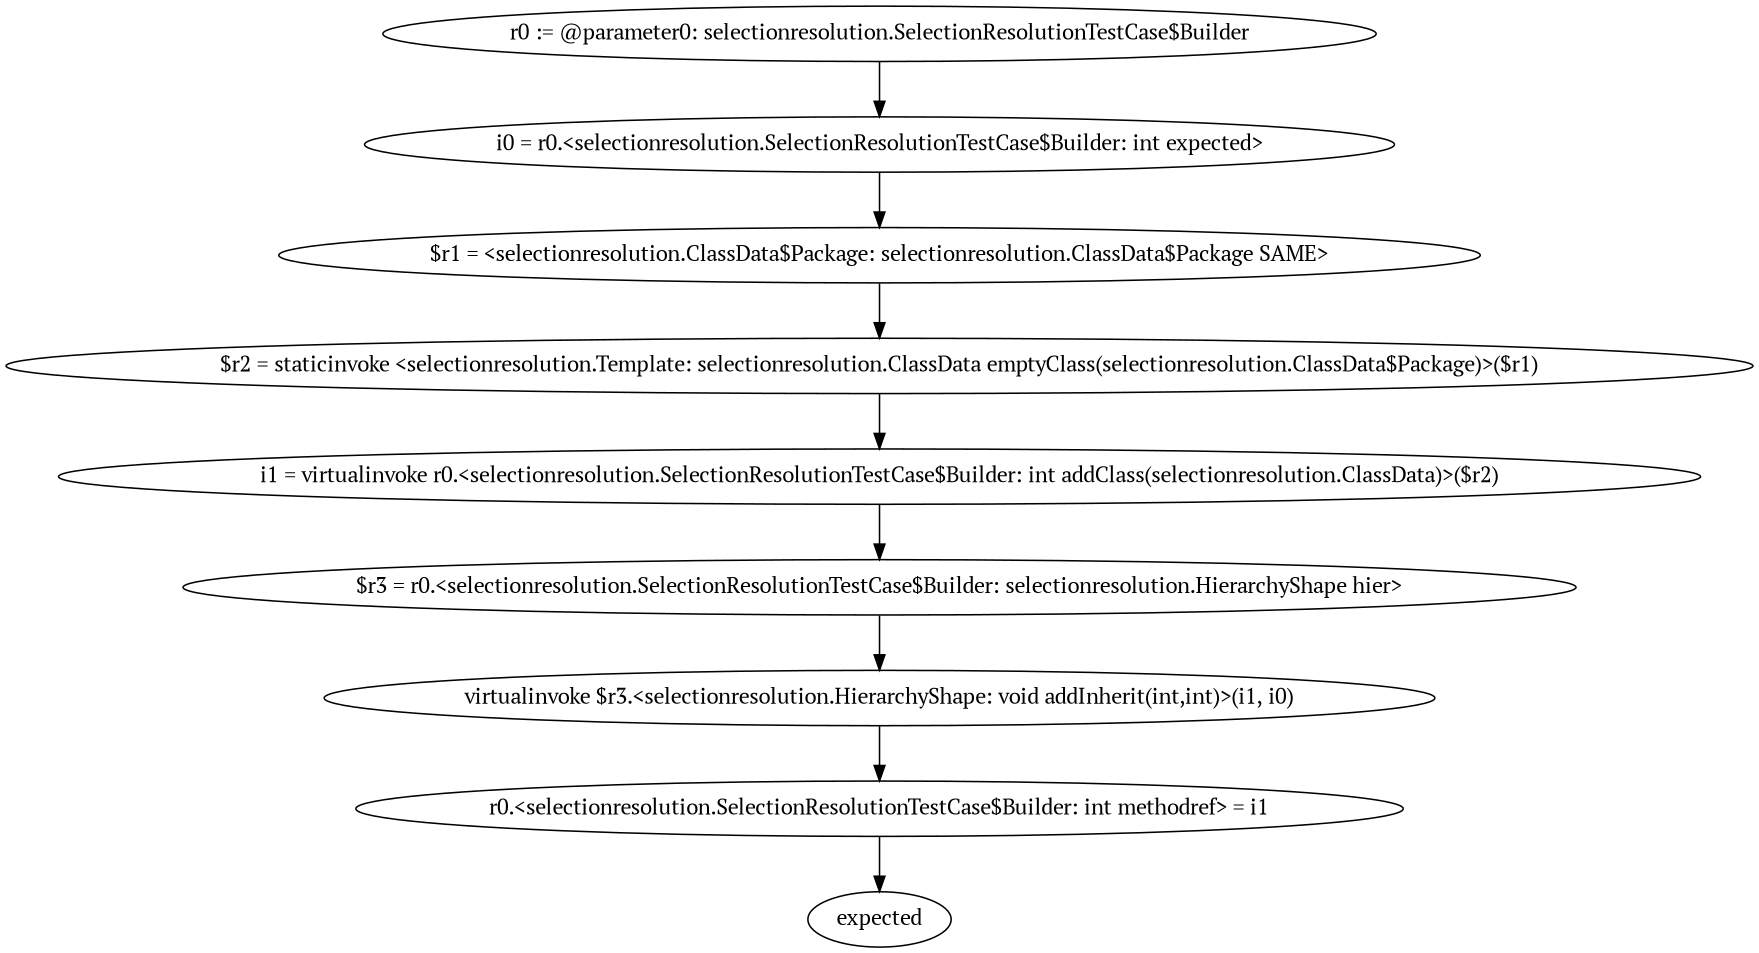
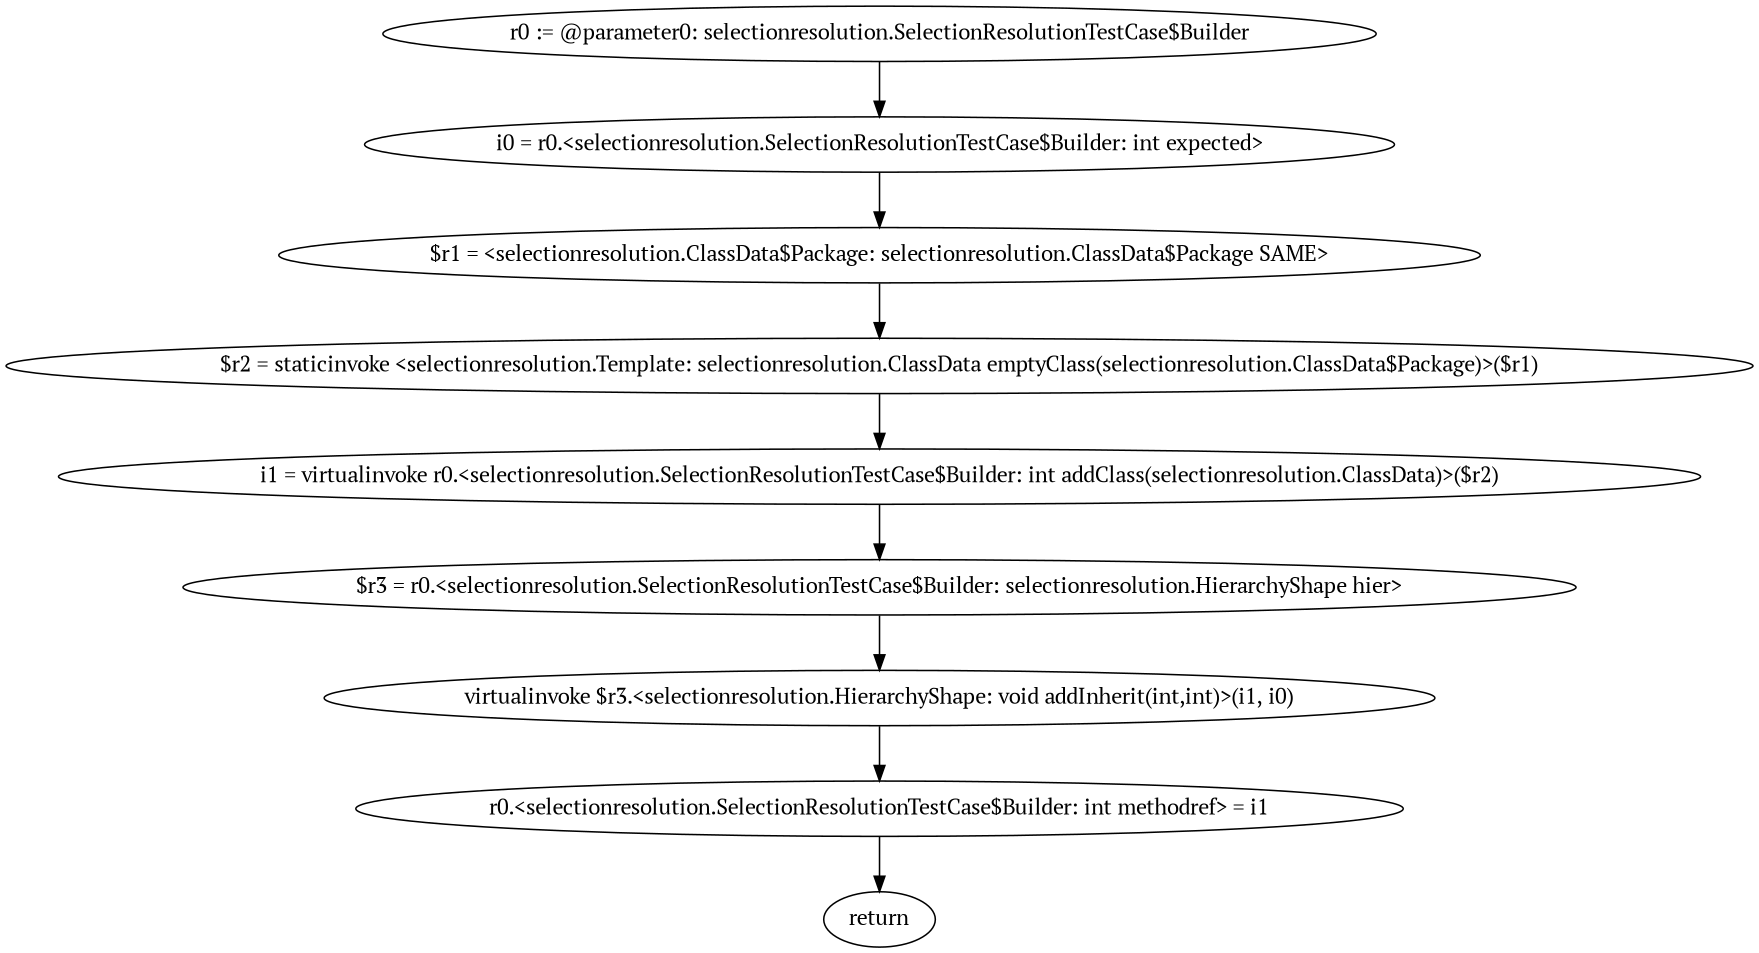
(880, 919) -> (880, 919)
